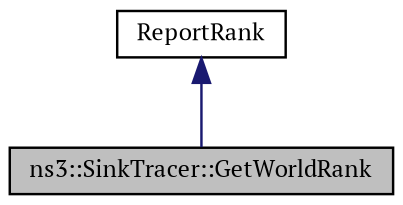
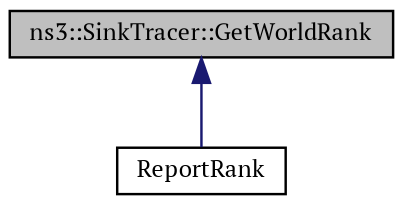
(201, 115) -> (201, 115)
